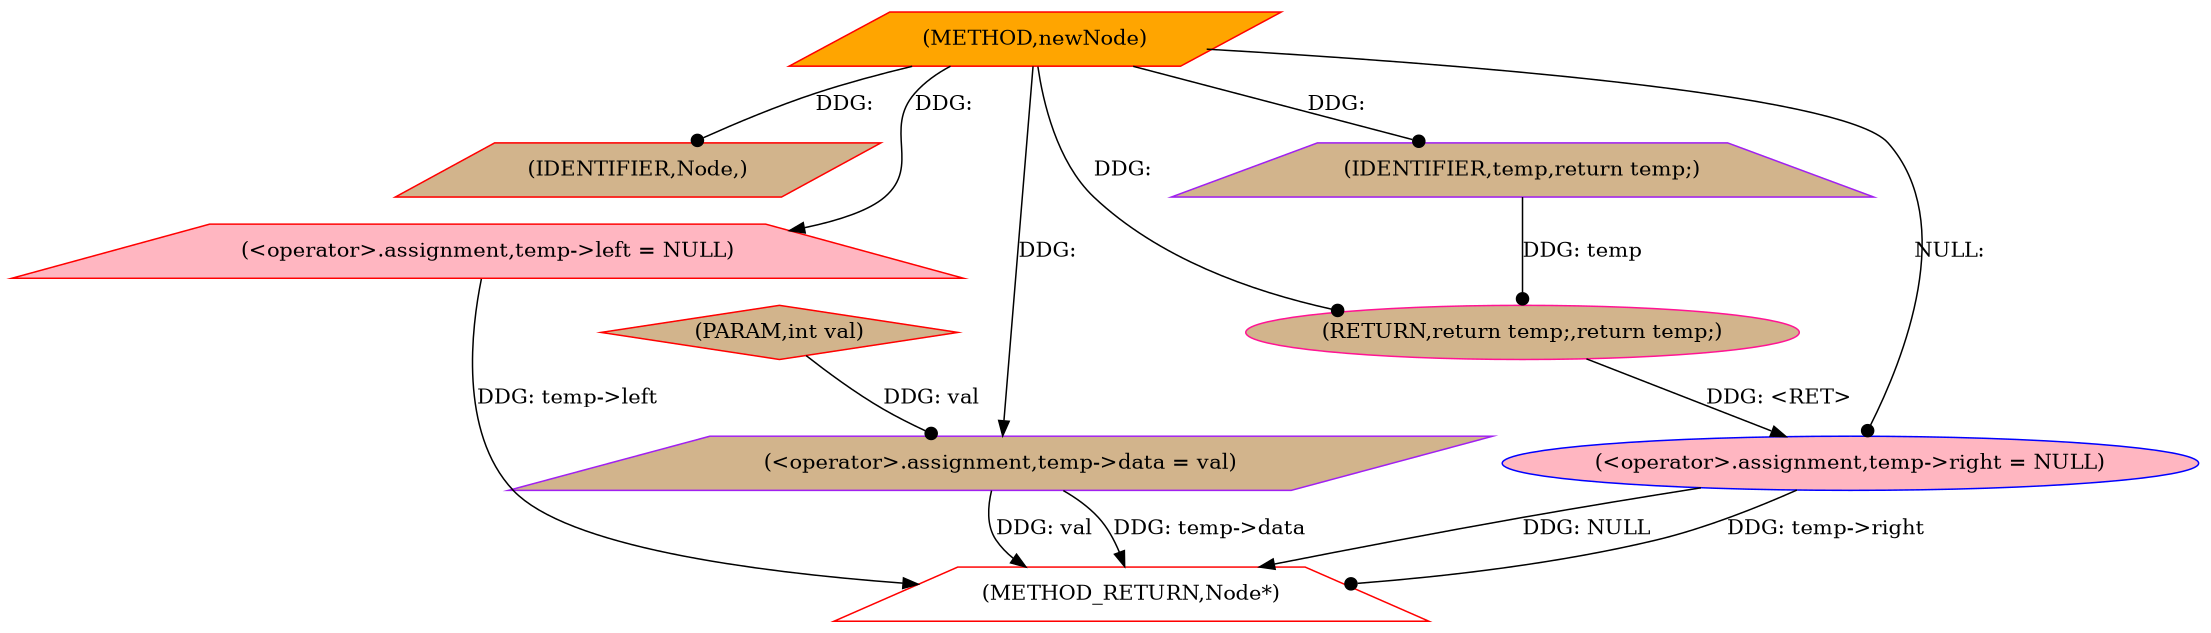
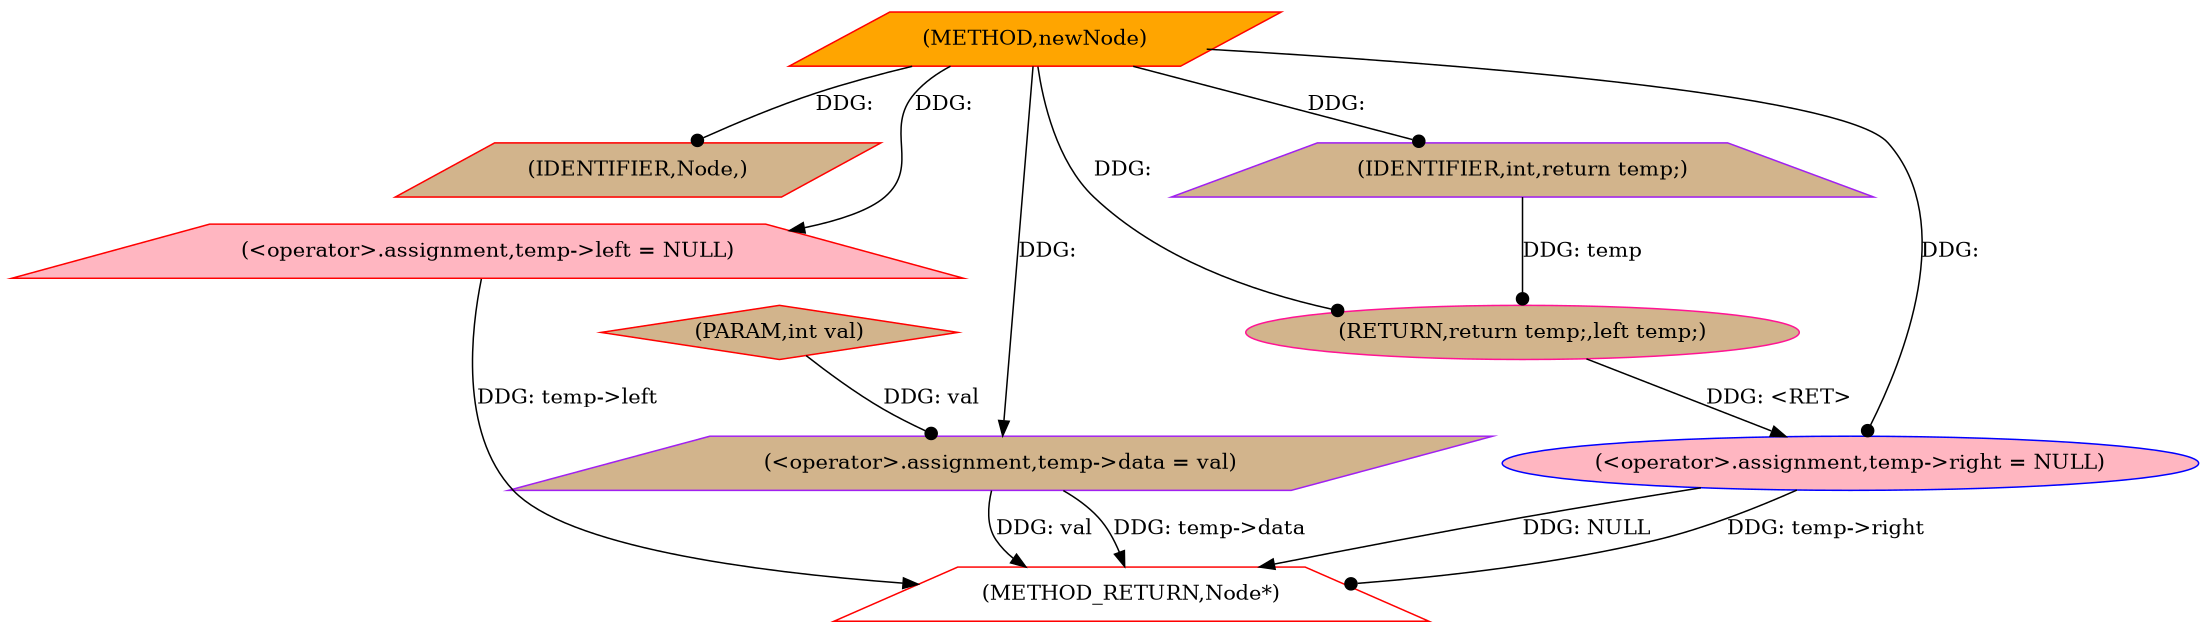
(1523, 170) -> (1523, 170)
(1953, 251) -> (1953, 251)
(1523, 332) -> (1523, 332)
